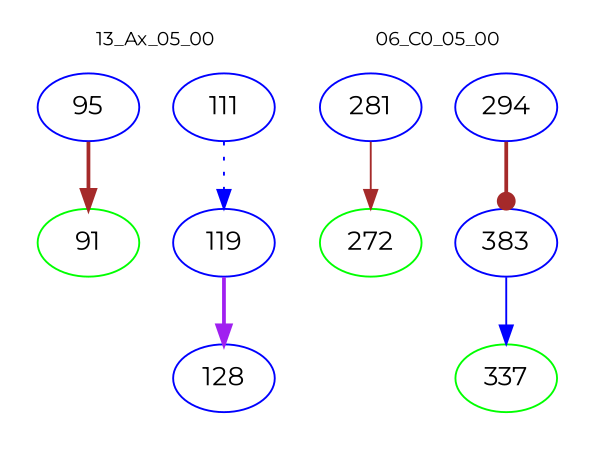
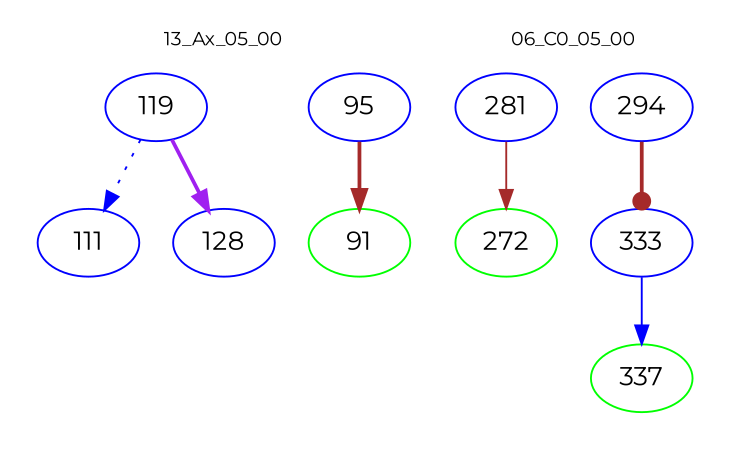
(224, 166) -> (127, 167)
(506, 243) -> (642, 243)
